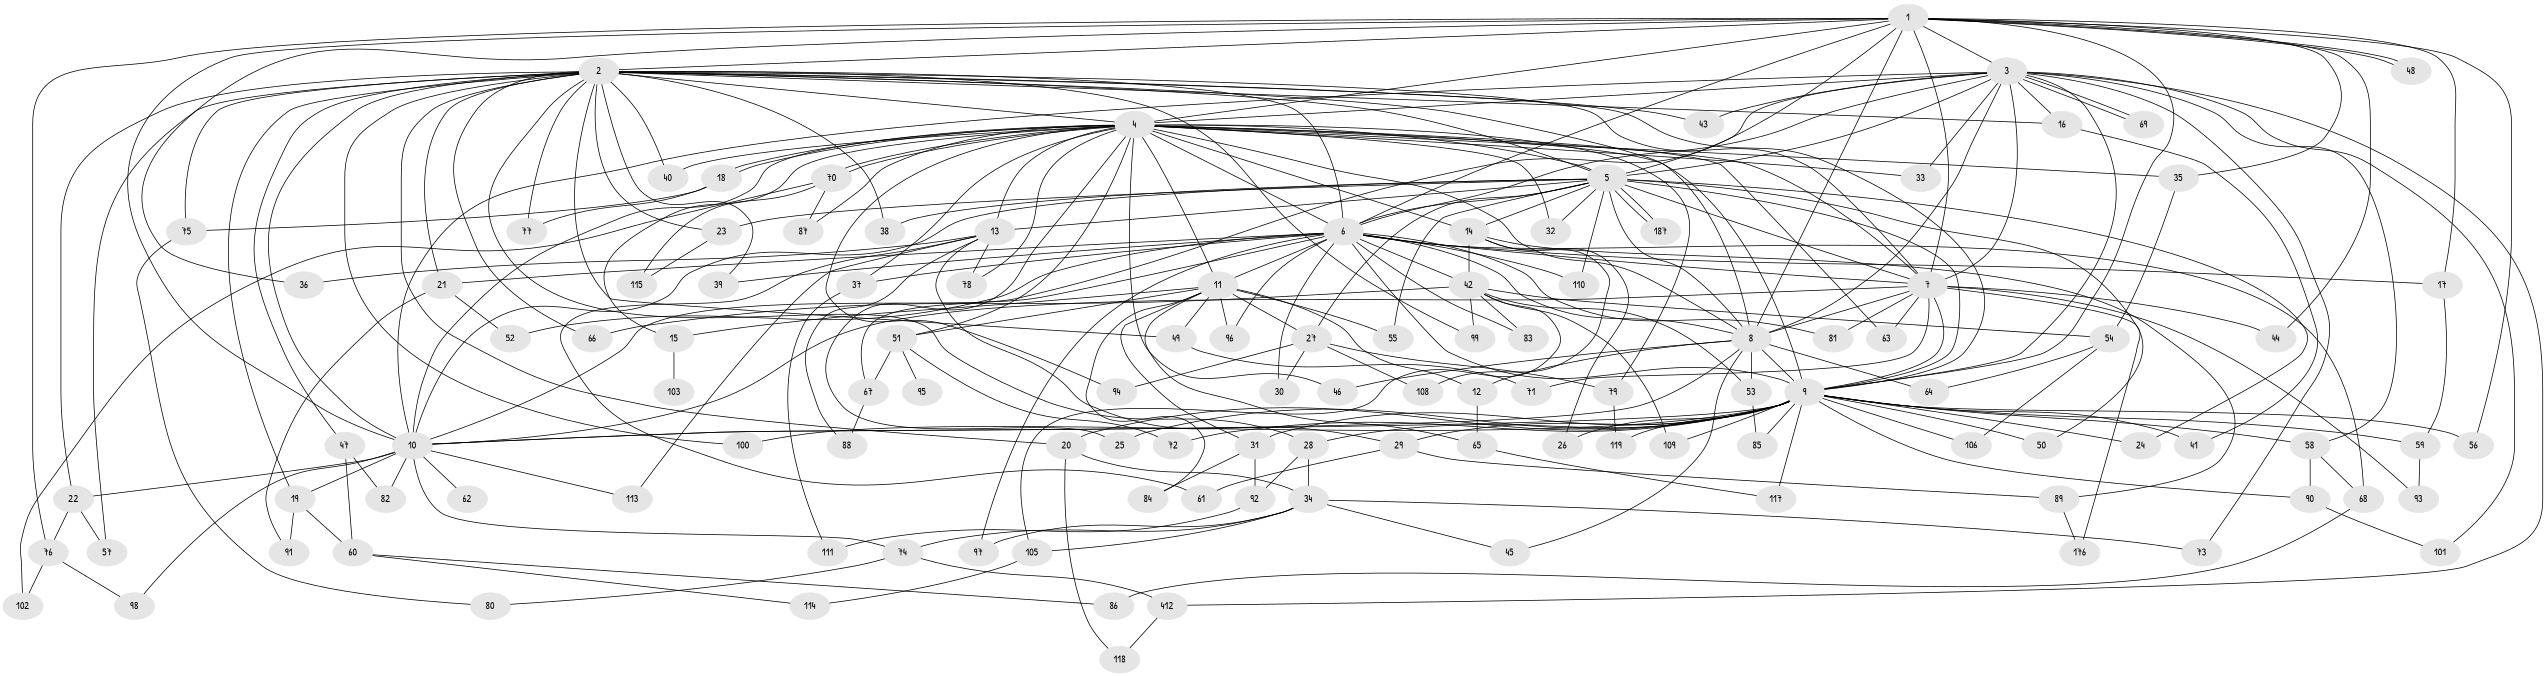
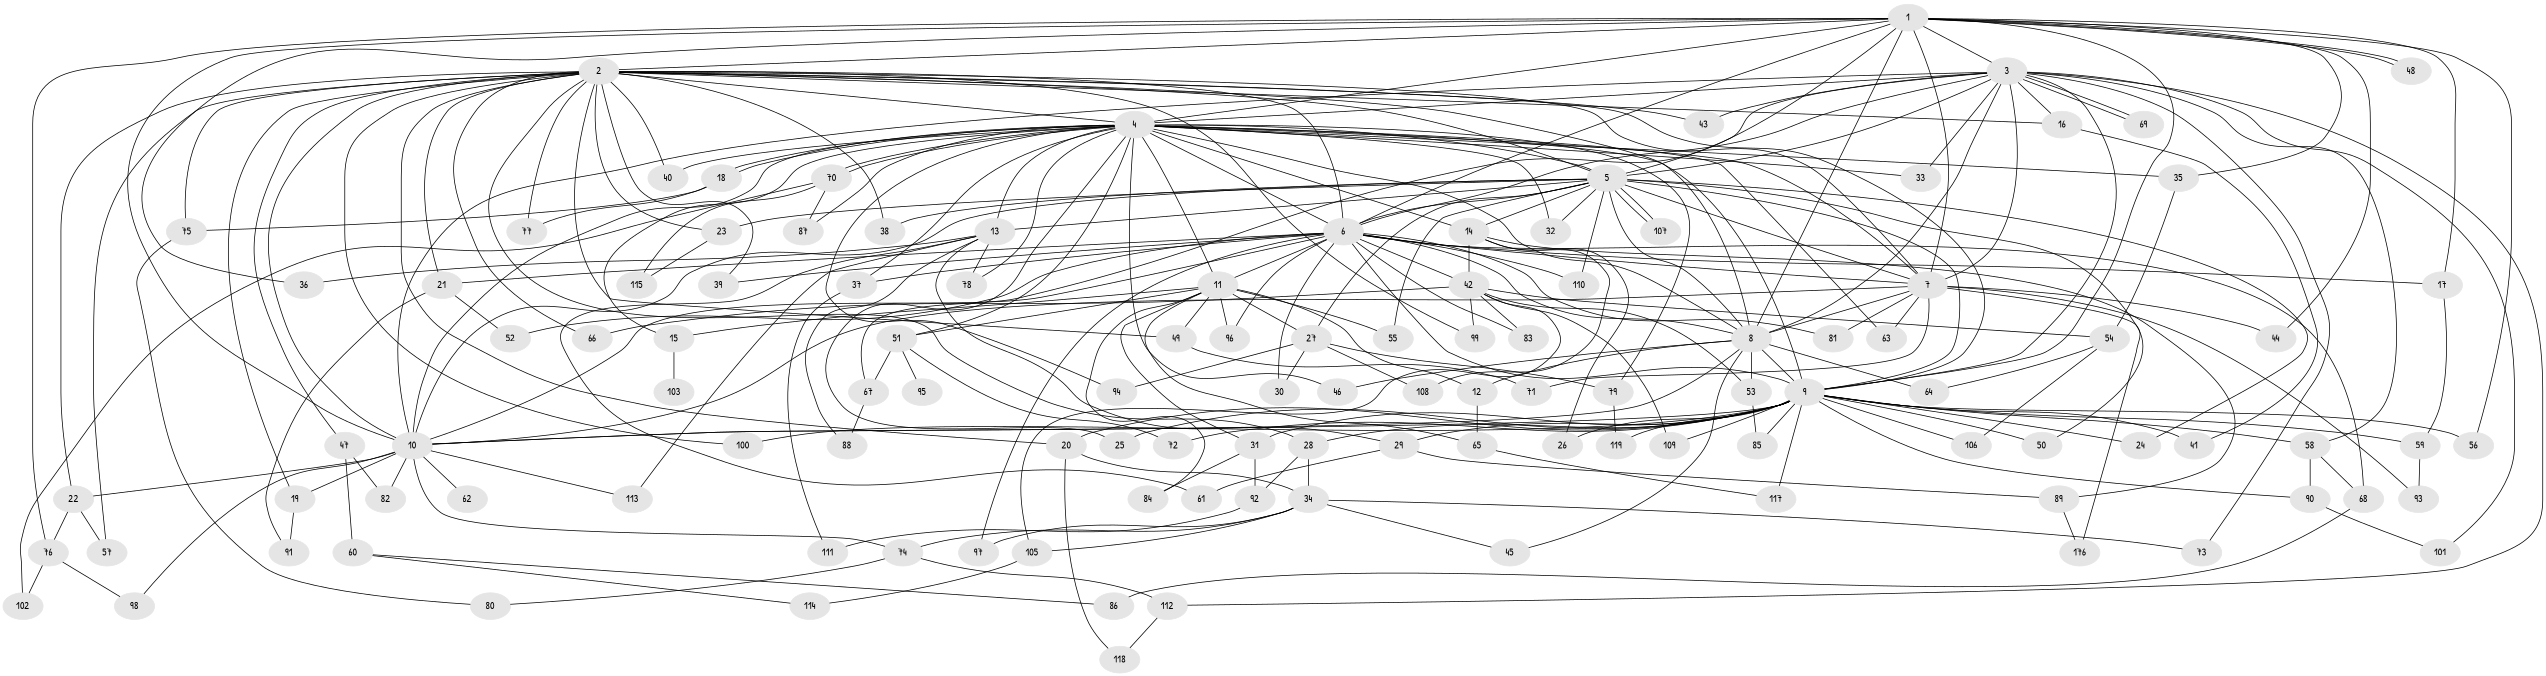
(1661, 232) -> (1661, 232)
(1923, 363) -> none
(324, 526) -> none
(1167, 606) -> (1167, 606)
